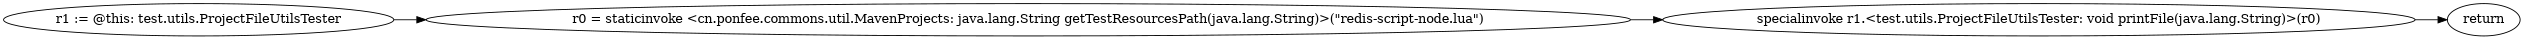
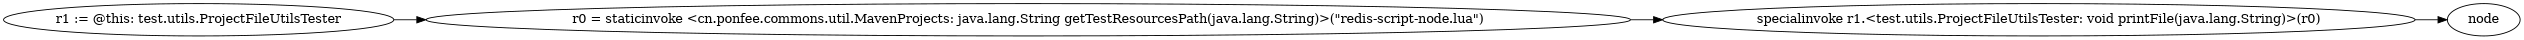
(2484, 20) -> (2484, 20)
